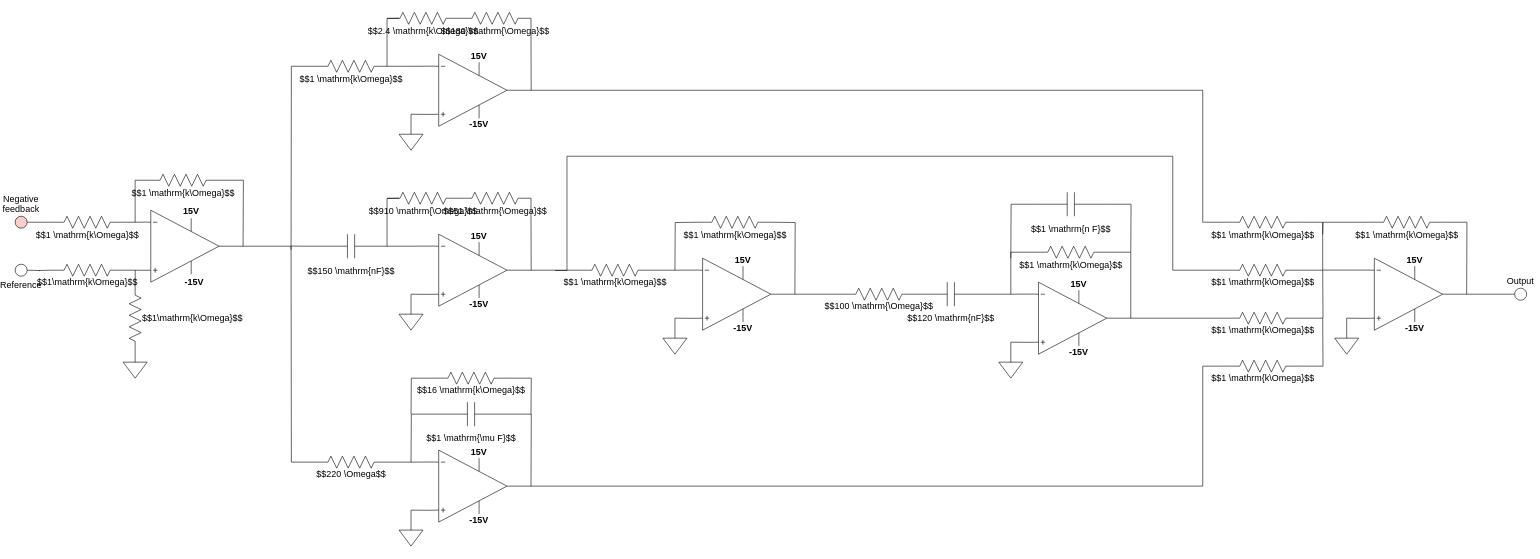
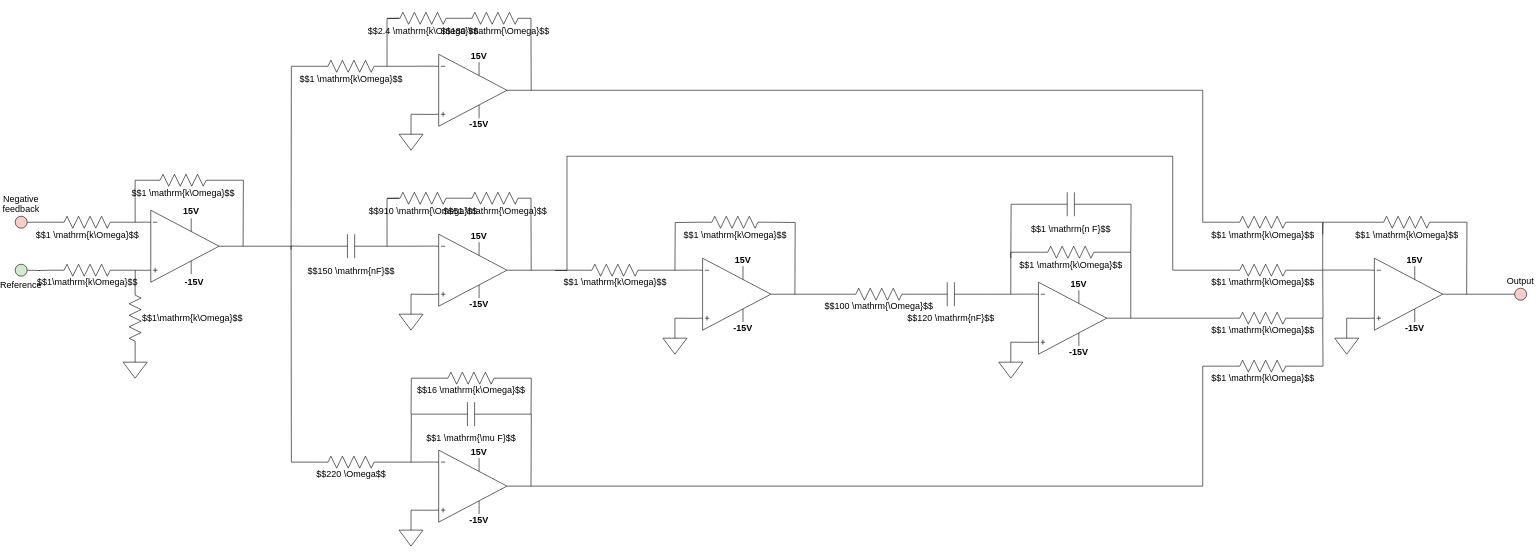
(21, 270) -> (21, 270)
(1521, 294) -> (1521, 294)
